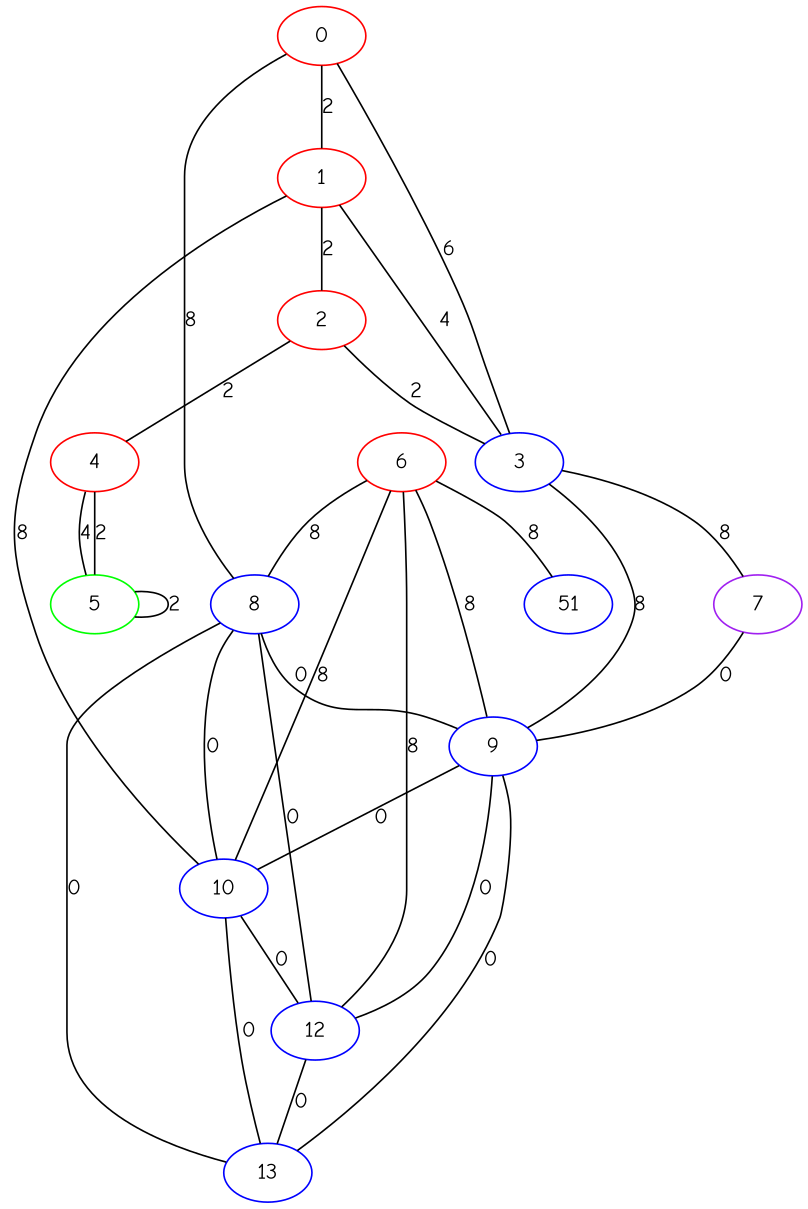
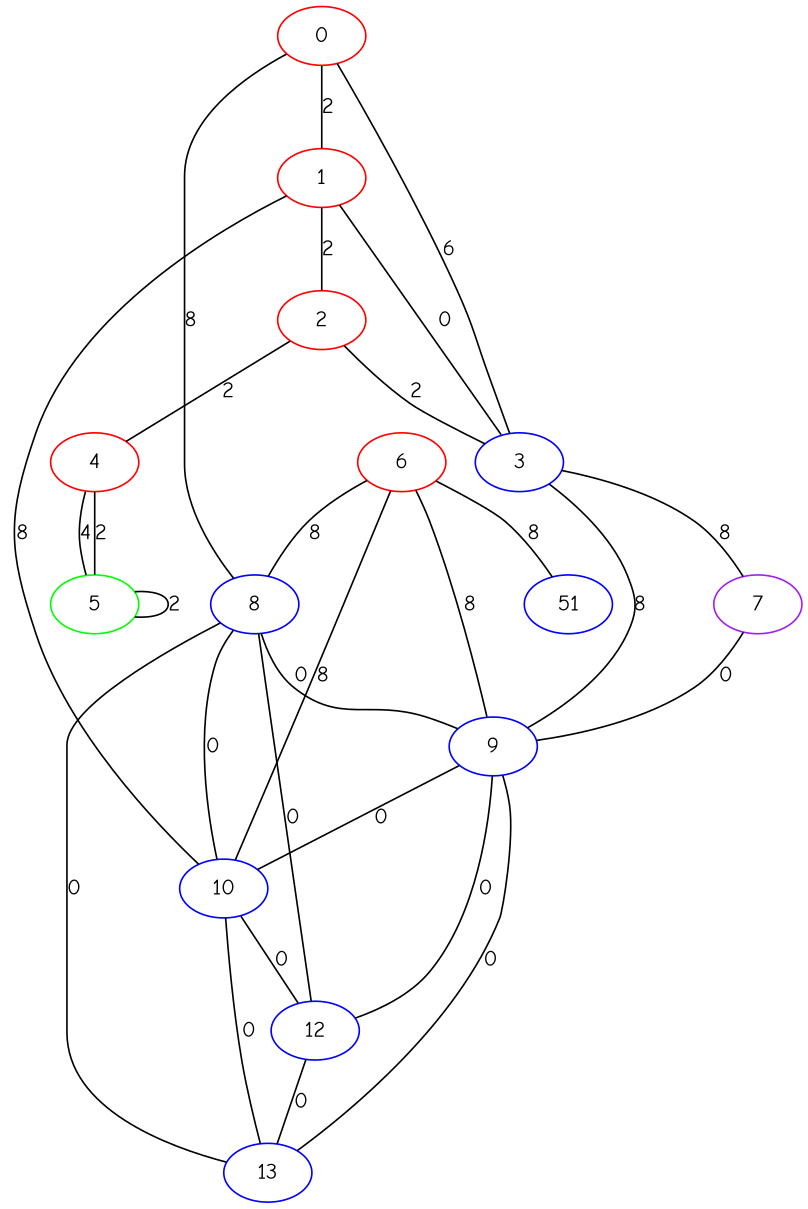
(445, 320) -> (445, 320)
(407, 760) -> none
